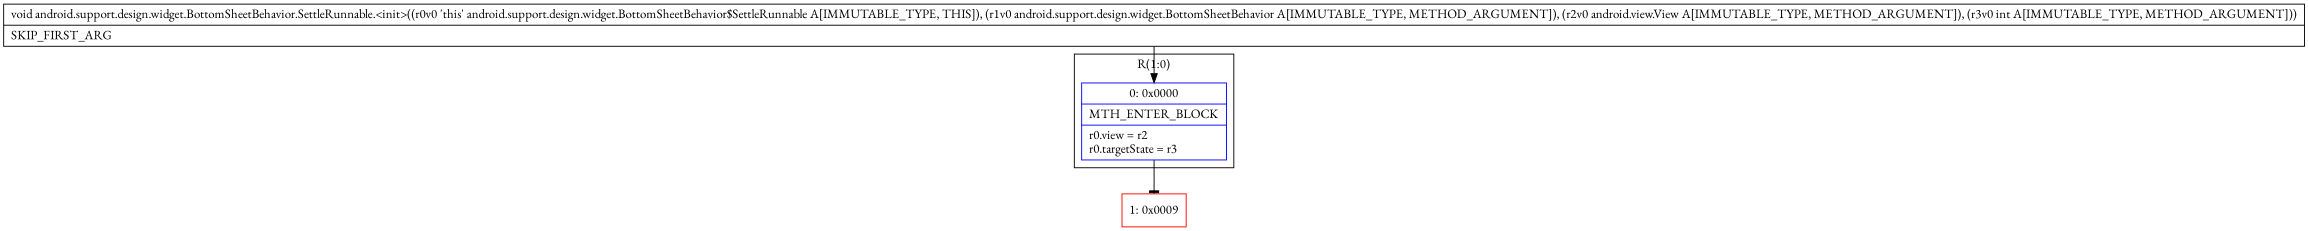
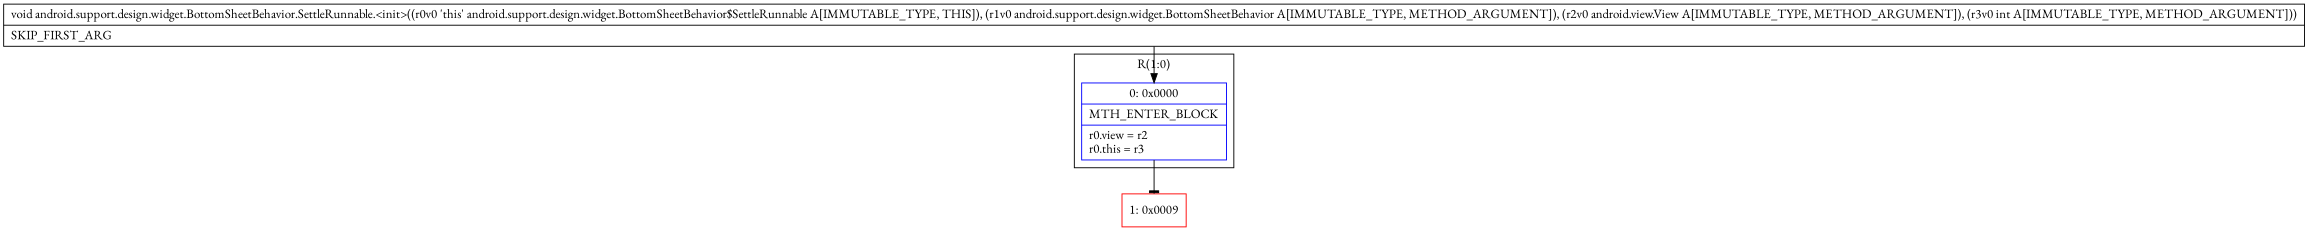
(1133, 149) -> (1117, 149)
